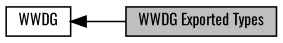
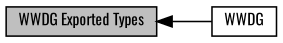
(106, 22) -> (192, 22)
